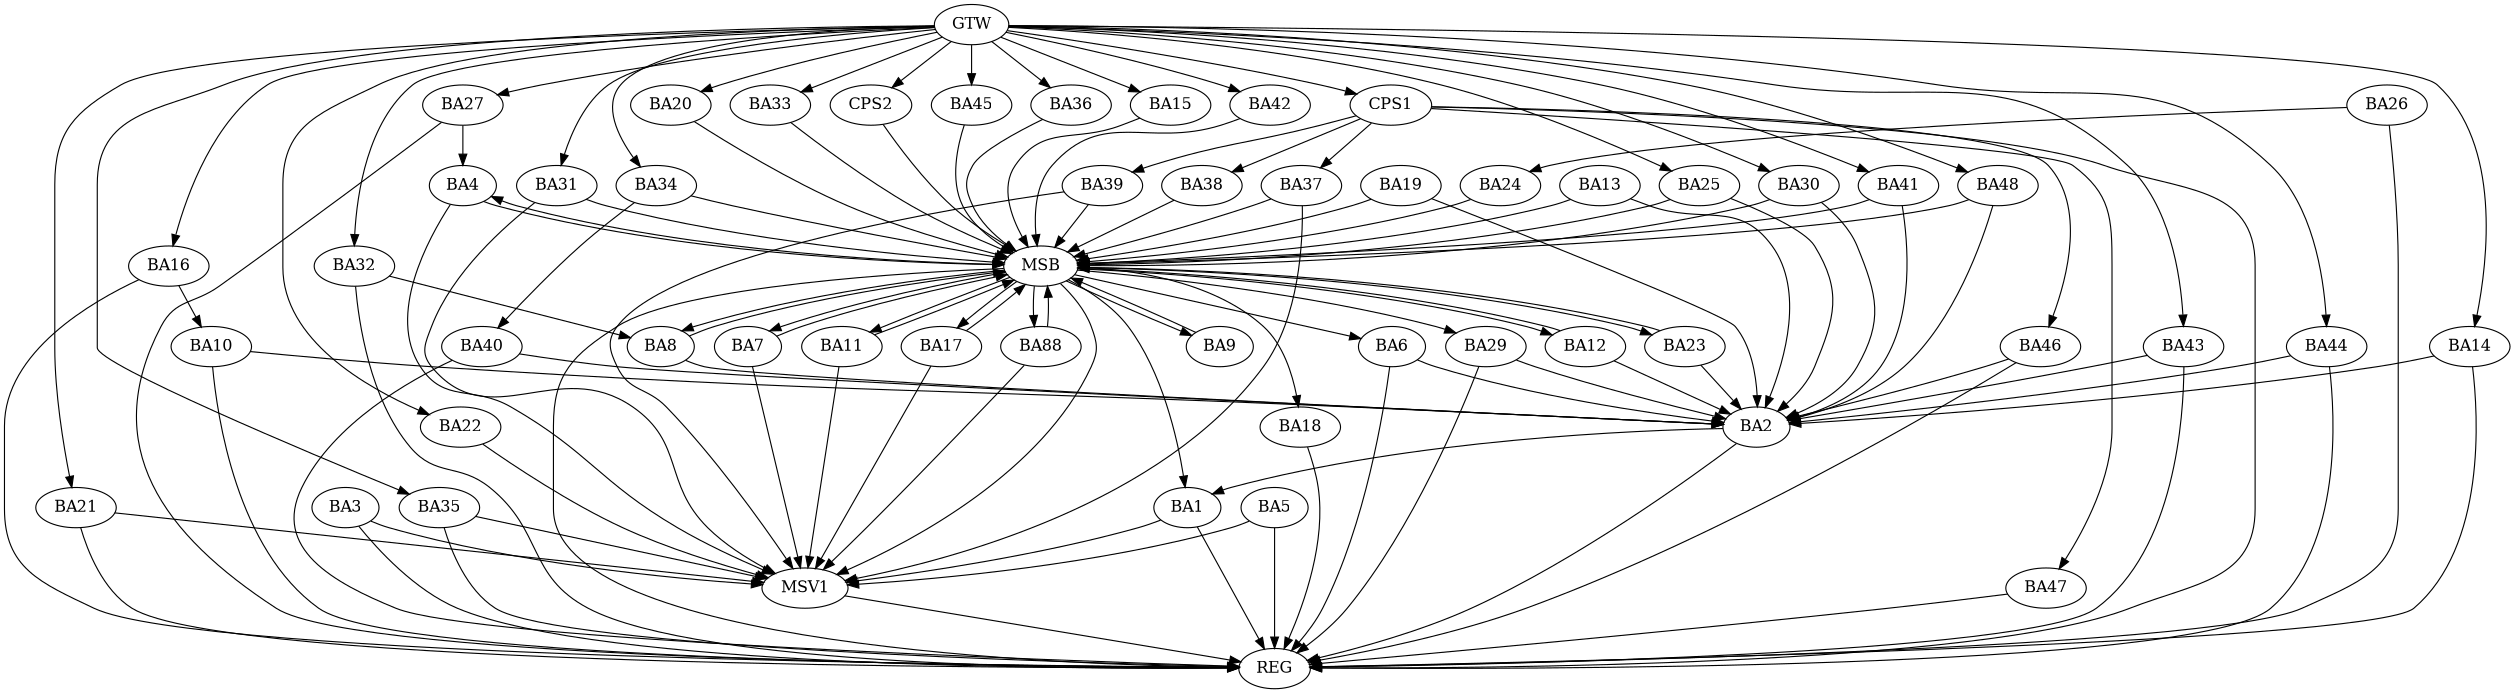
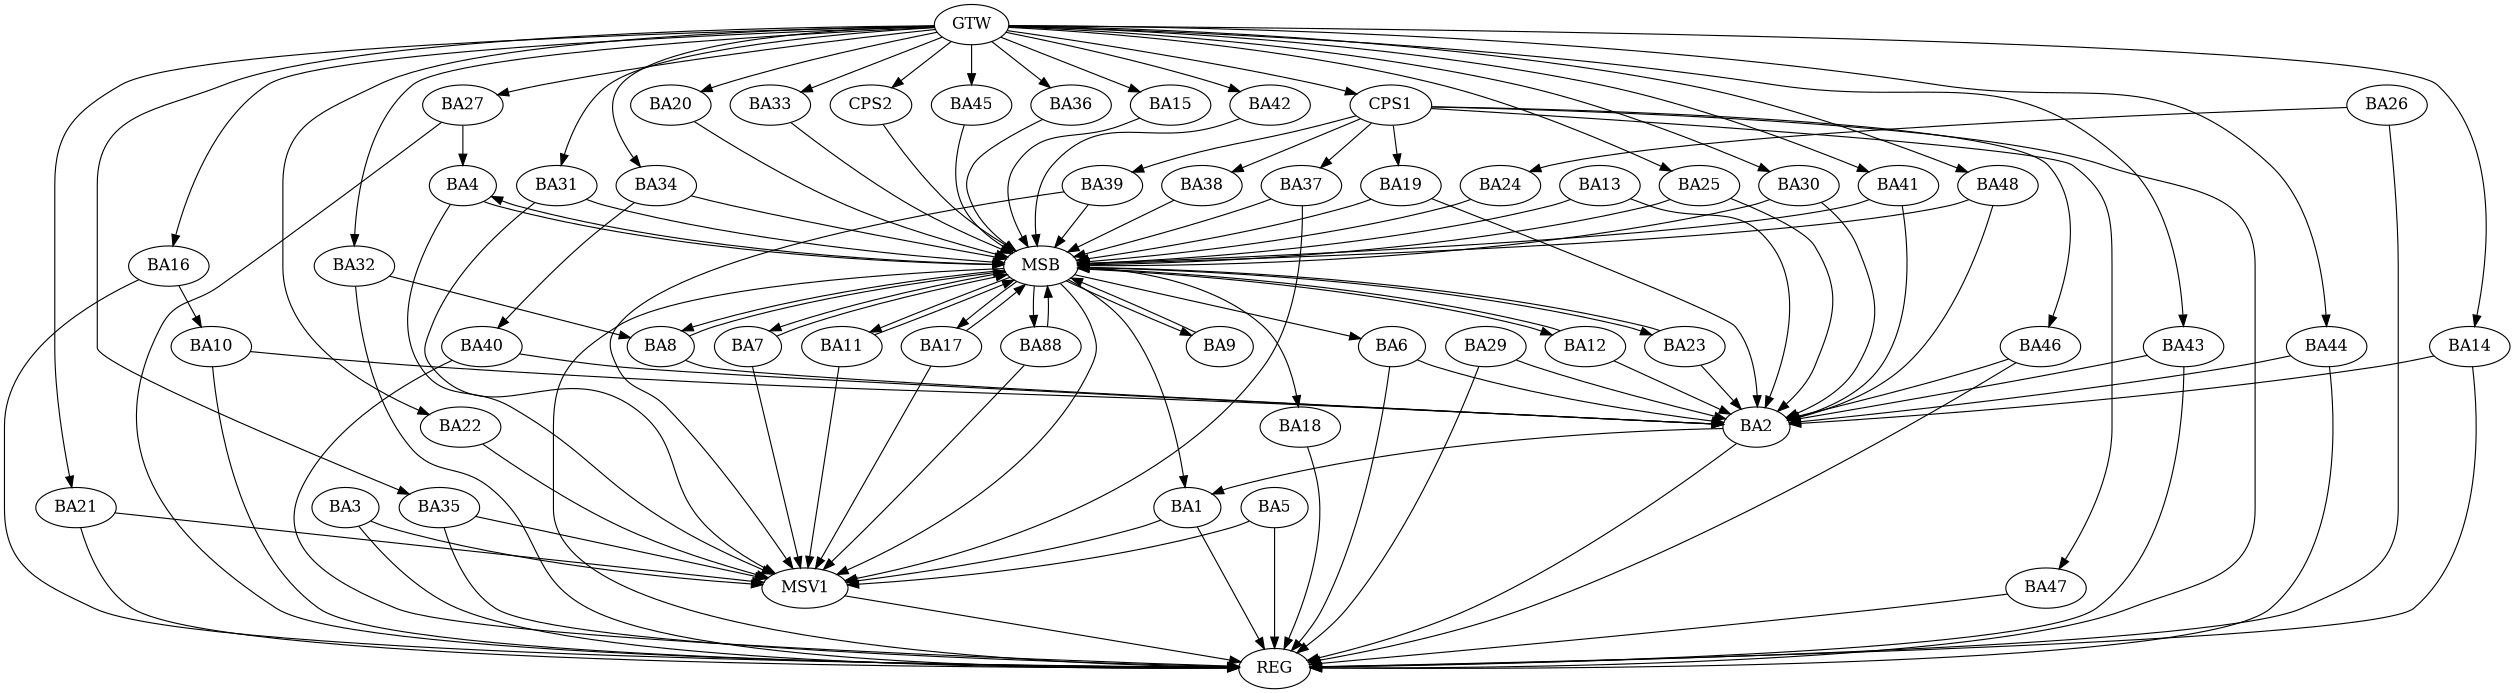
none -> (1395, 140)
(1262, 292) -> none
